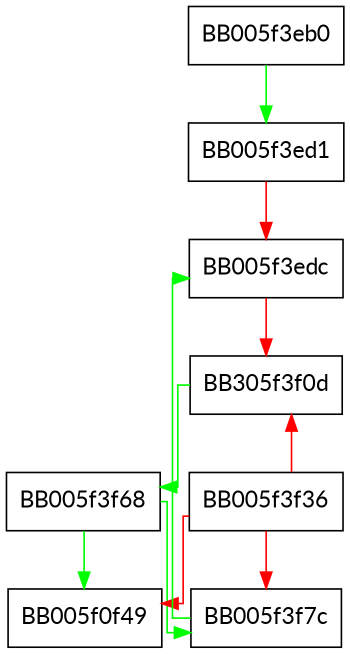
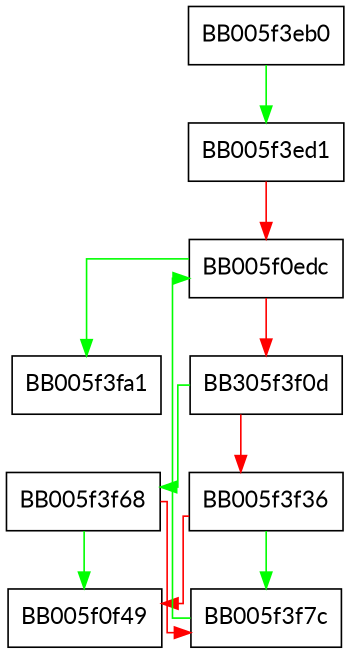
(266, 269) -> (266, 269)
none -> (87, 385)
(292, 452) -> (241, 435)
(266, 552) -> (266, 552)
(167, 567) -> (167, 567)
